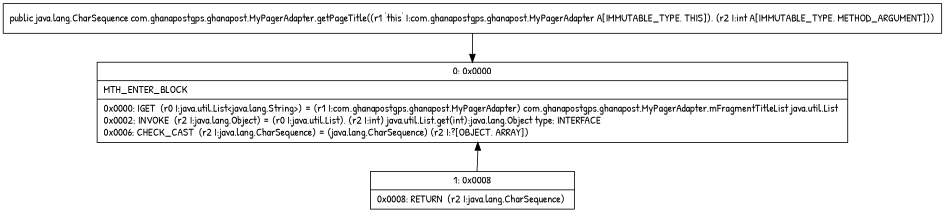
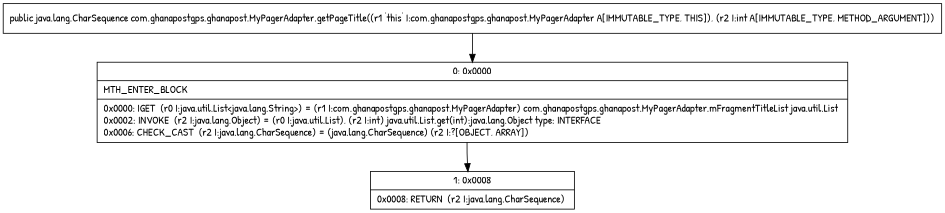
(478, 161) -> (467, 153)
